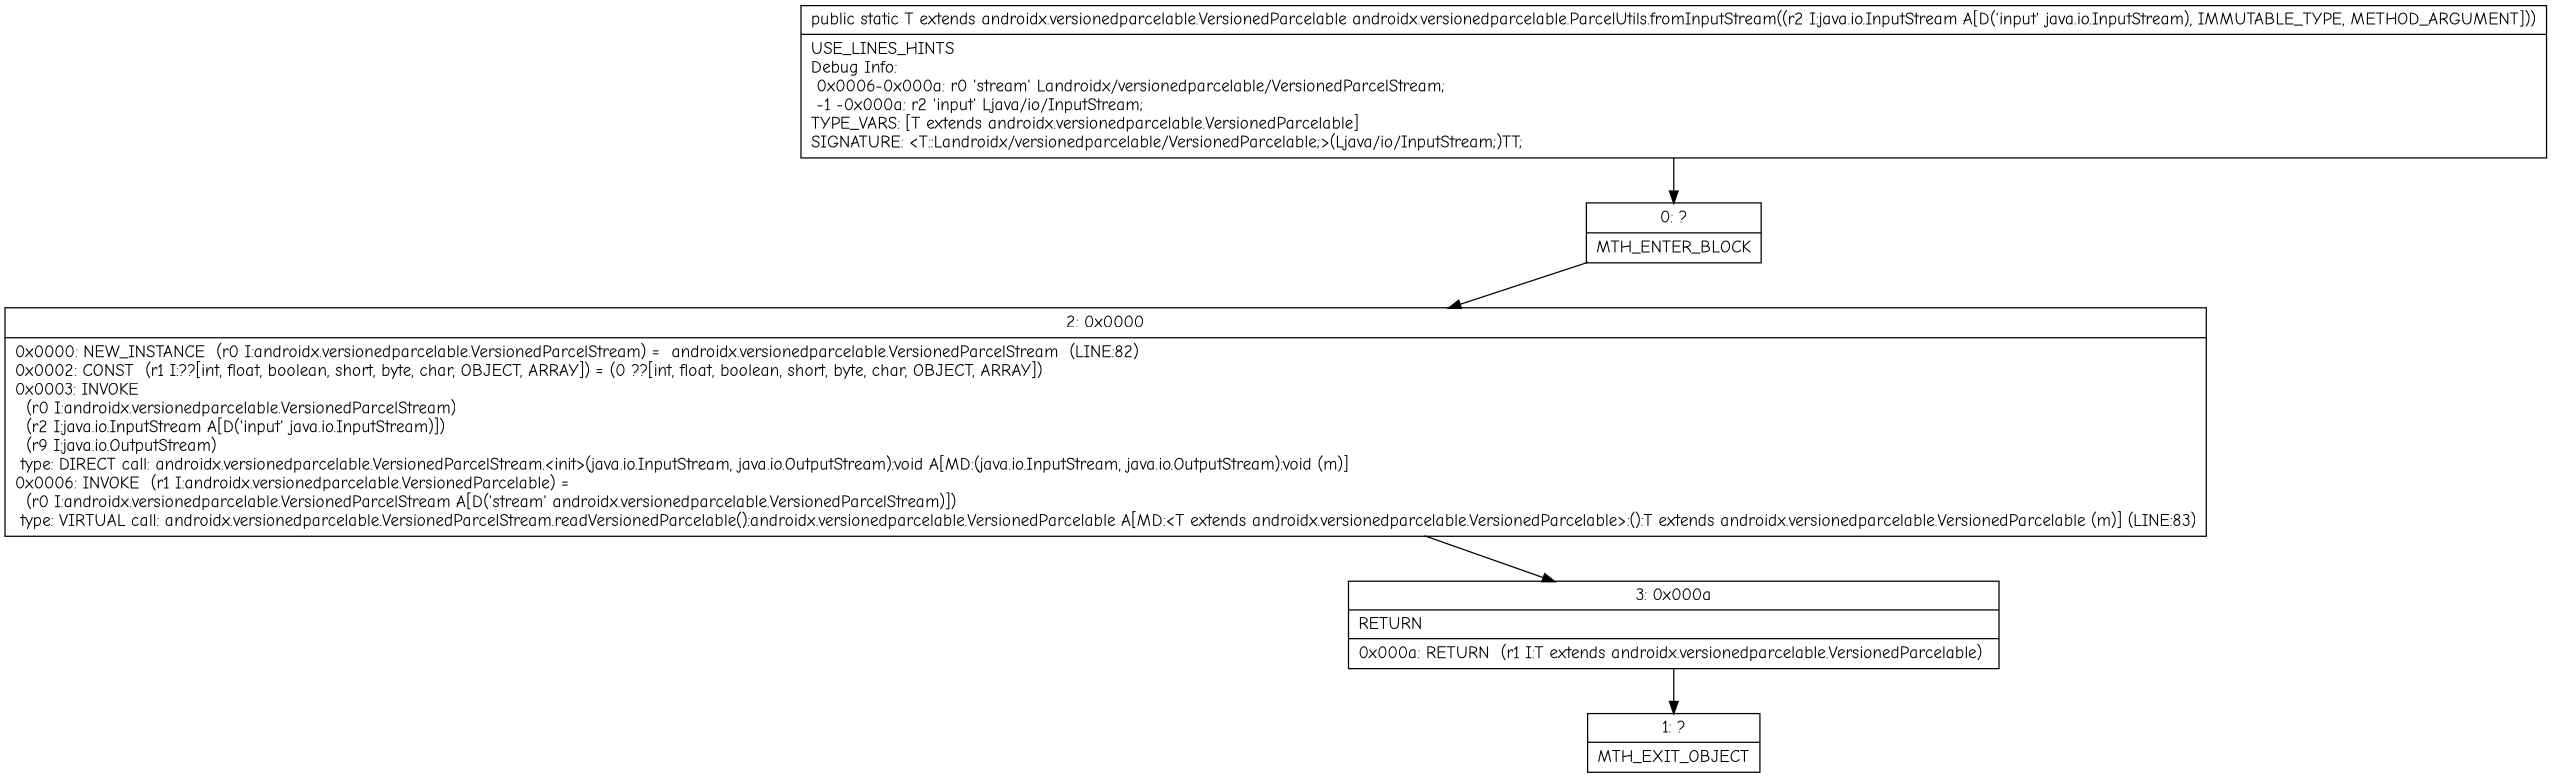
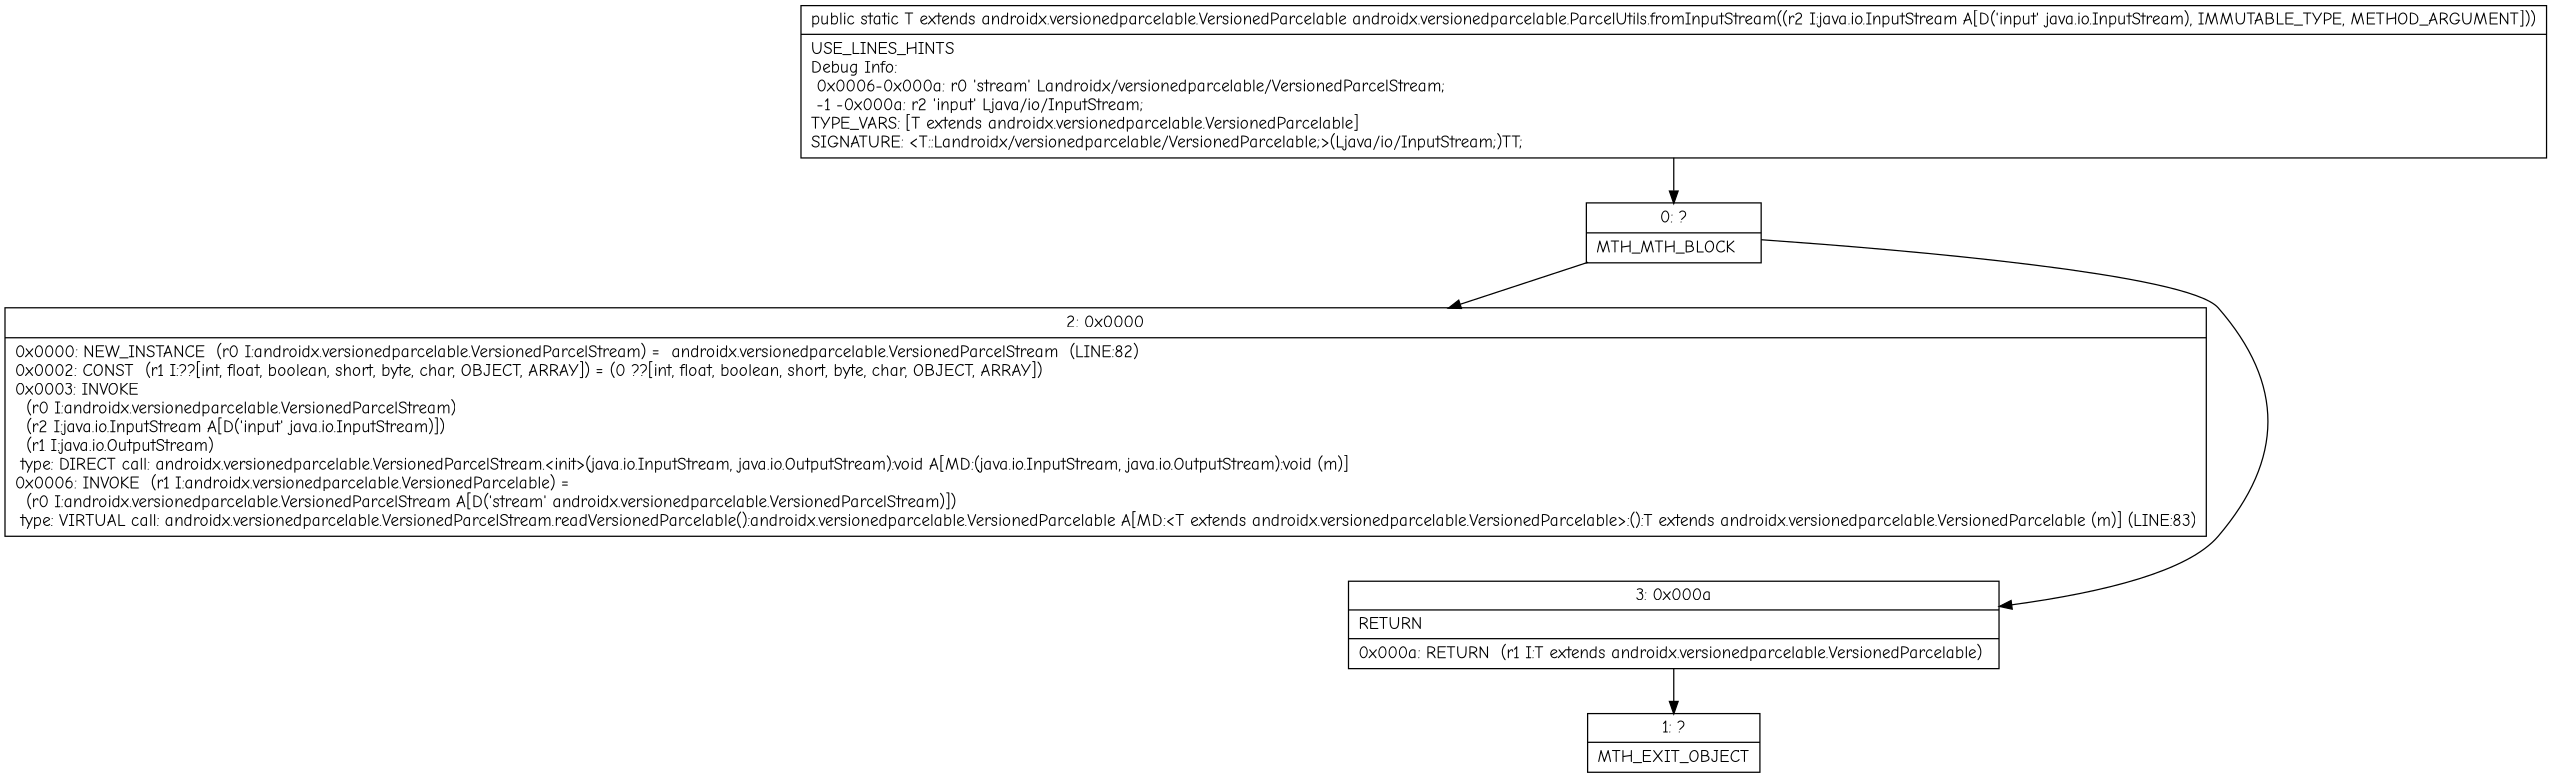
(1674, 247) -> (1666, 247)
(116, 446) -> (115, 446)
(1484, 557) -> (2221, 312)
